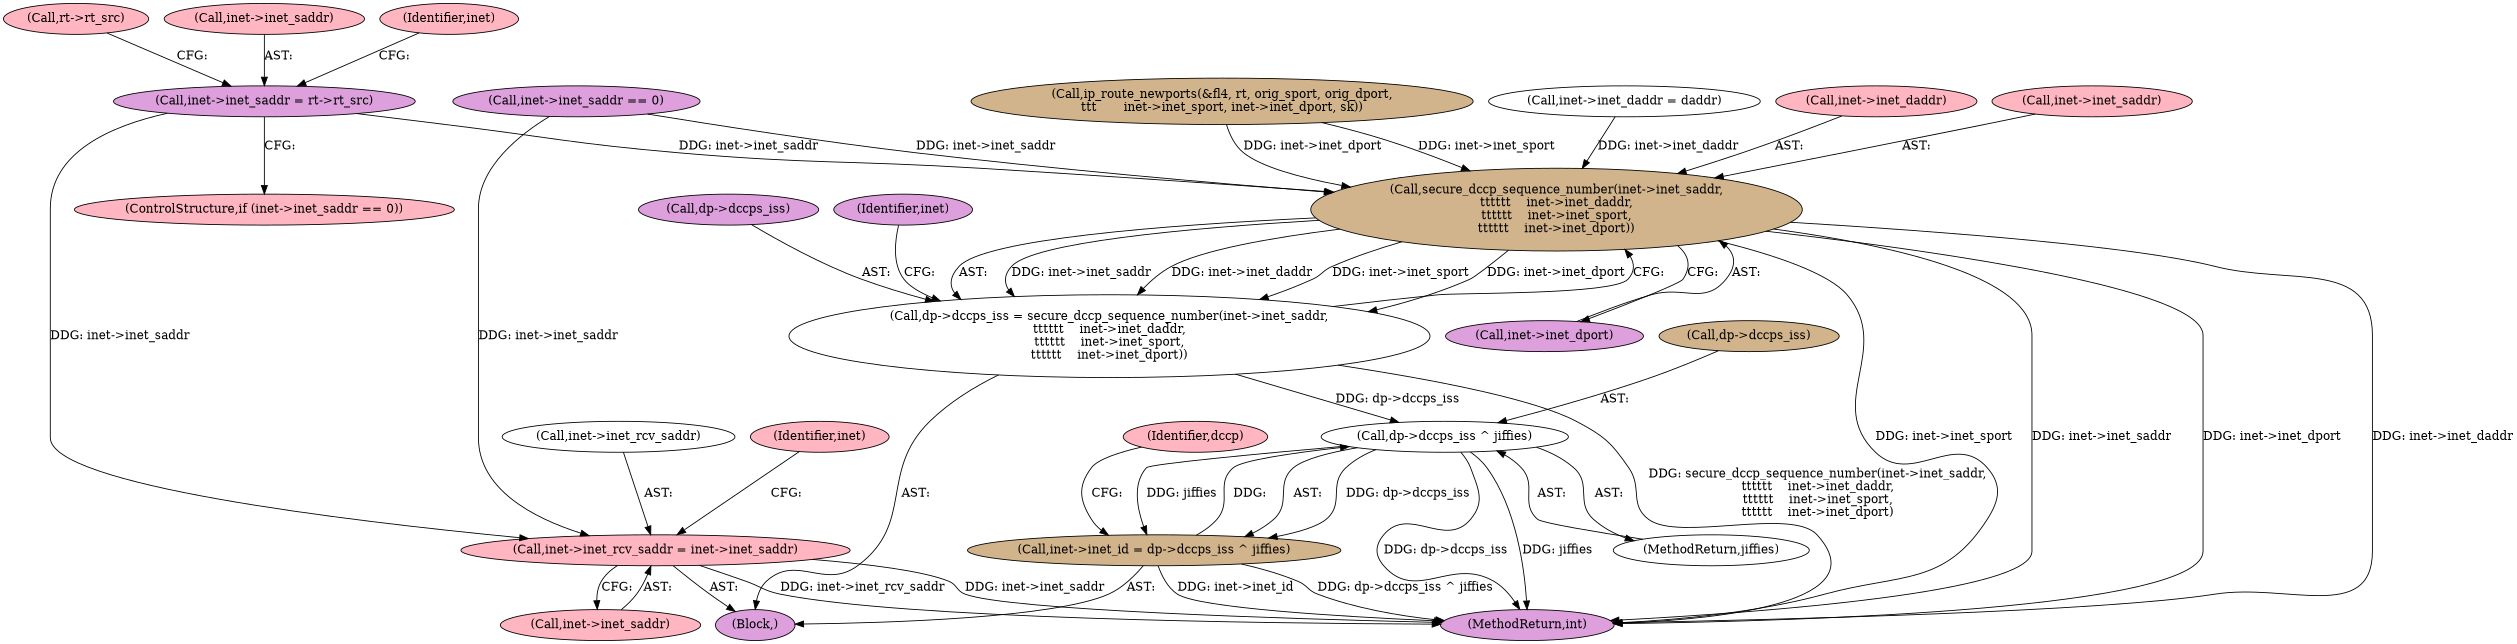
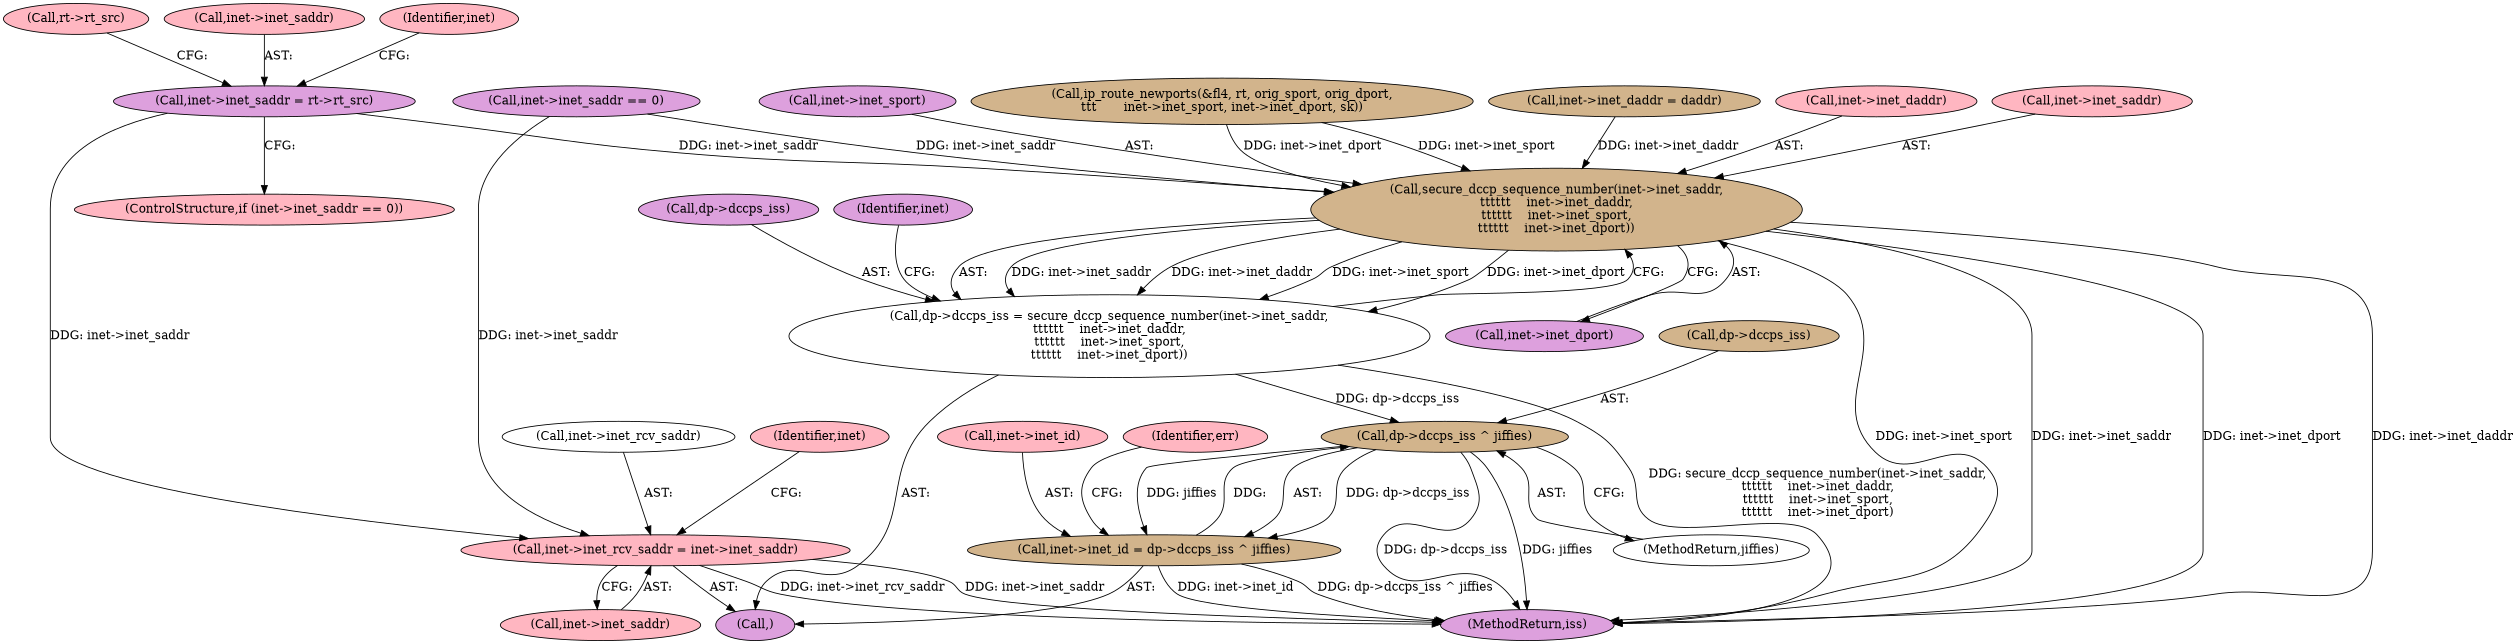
none -> (858, 101)
(1624, 101) -> (1624, 101)
none -> (1023, 437)
(1195, 437) -> (1195, 437)
(1445, 437) -> (1445, 437)
(1611, 494) -> (1611, 494)
(755, 625) -> (755, 625)
(1527, 625) -> (1527, 625)
